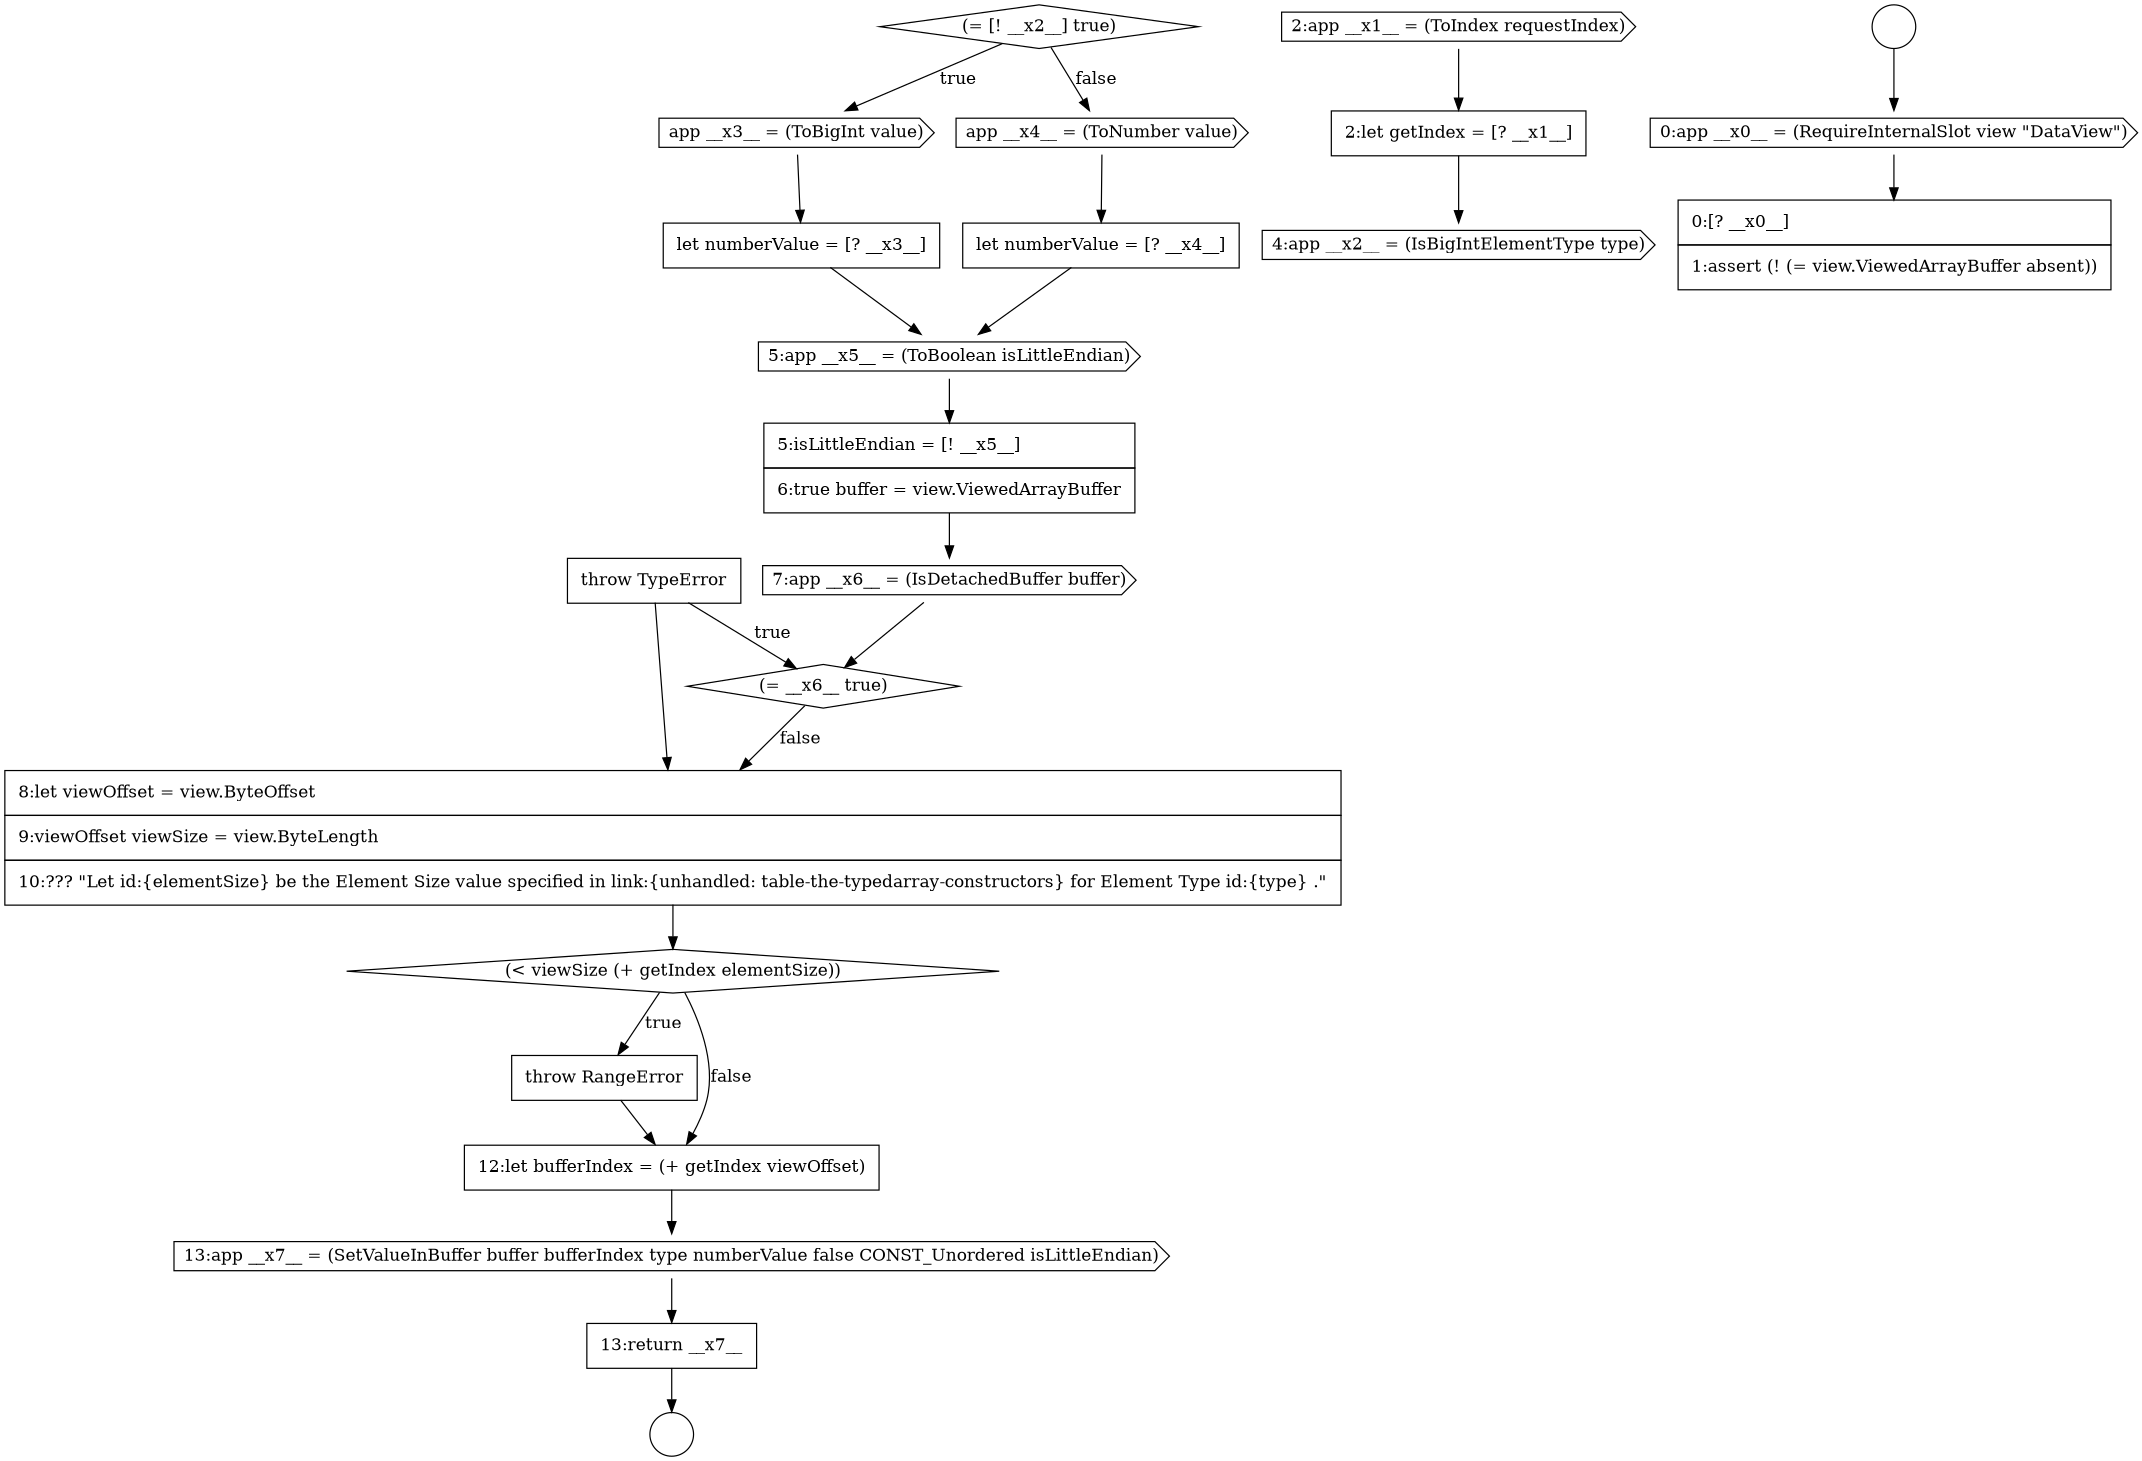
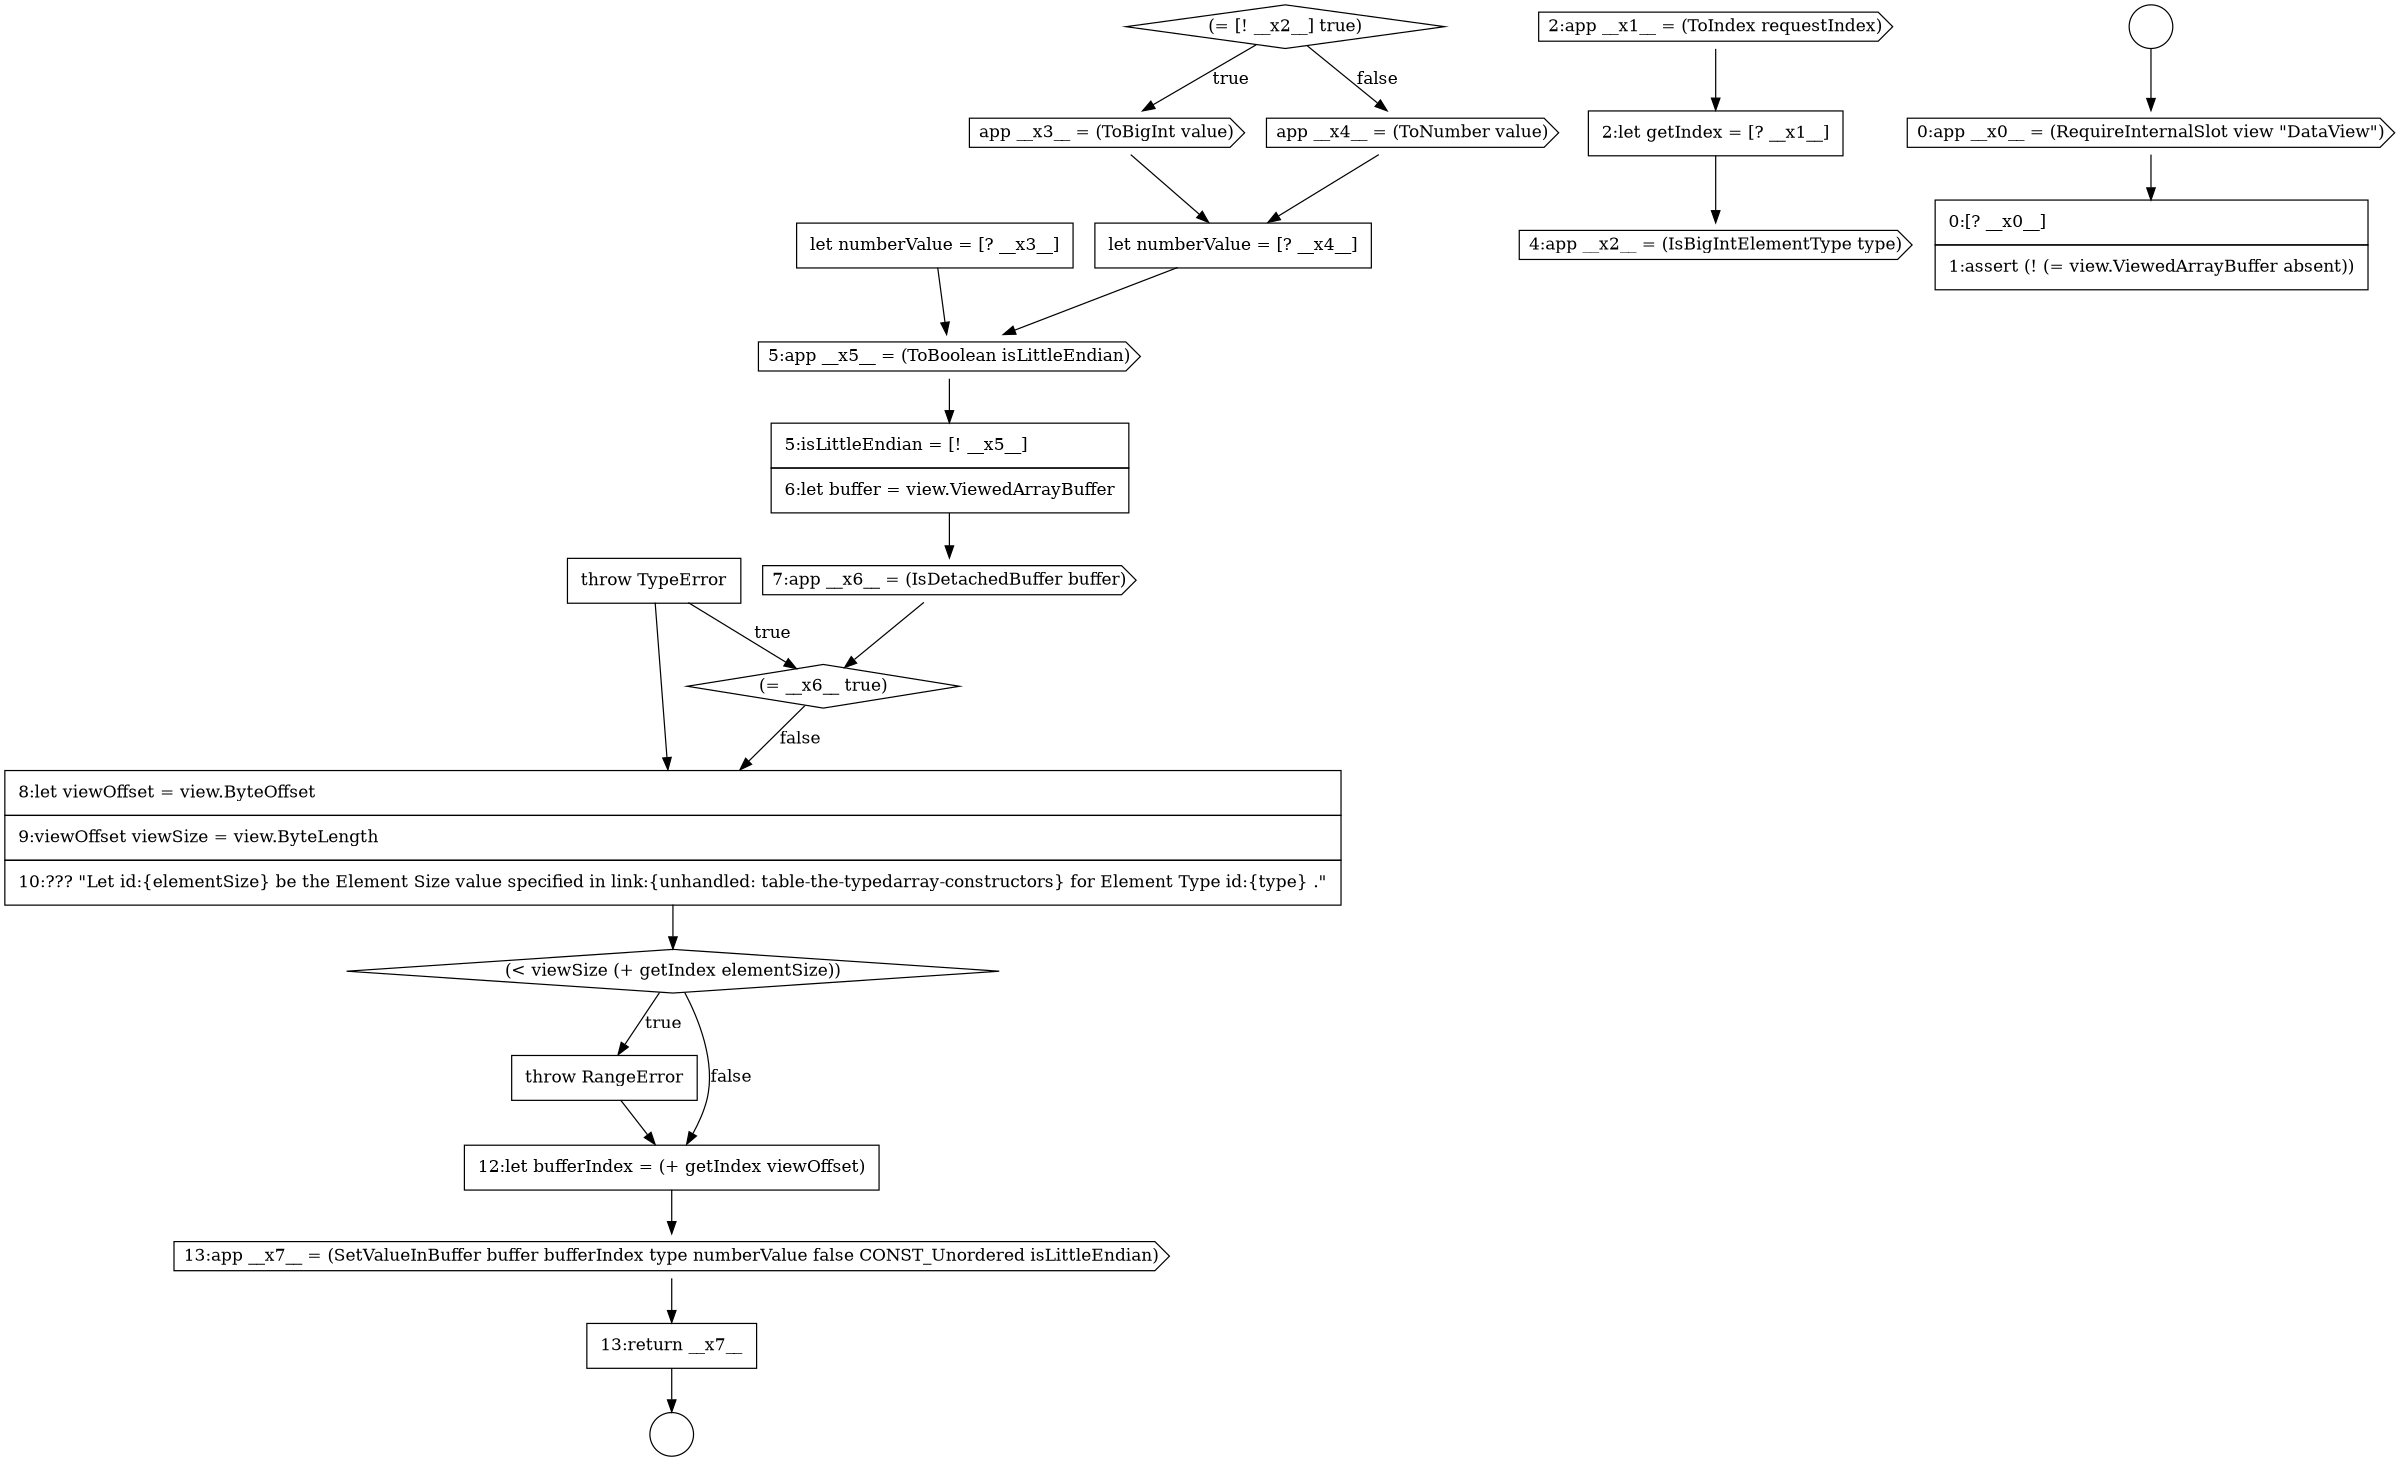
(799, 182) -> (1165, 184)
(949, 490) -> (950, 490)
